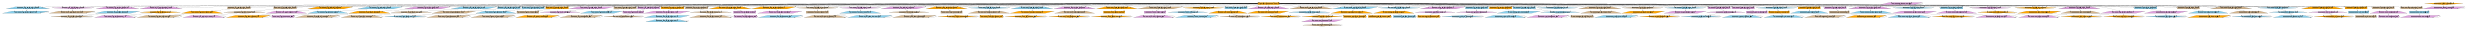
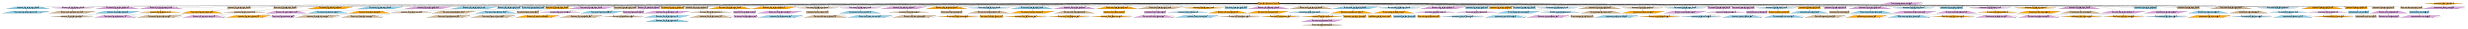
(405, 16) -> none
